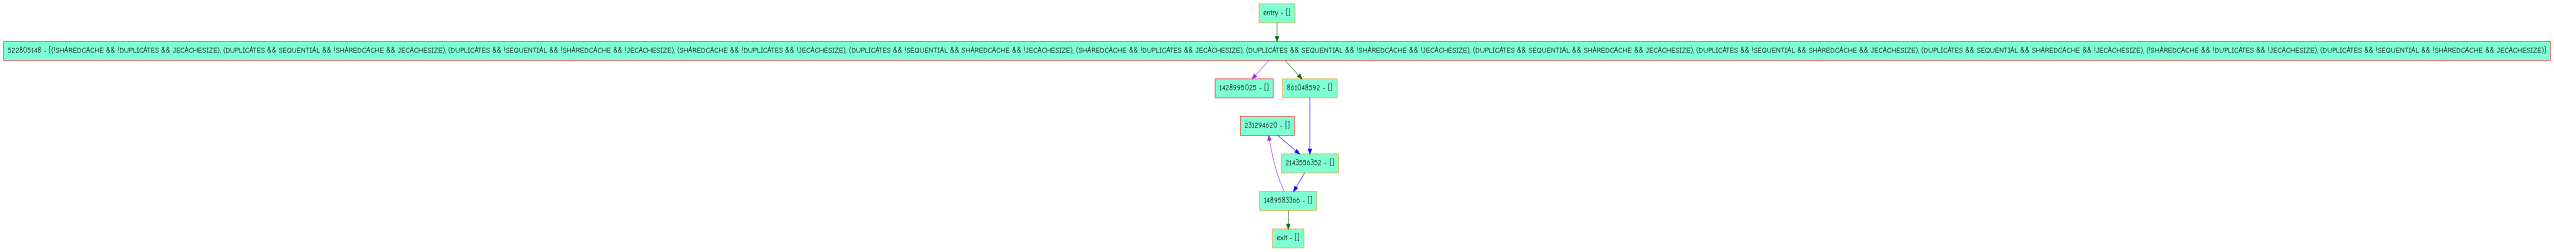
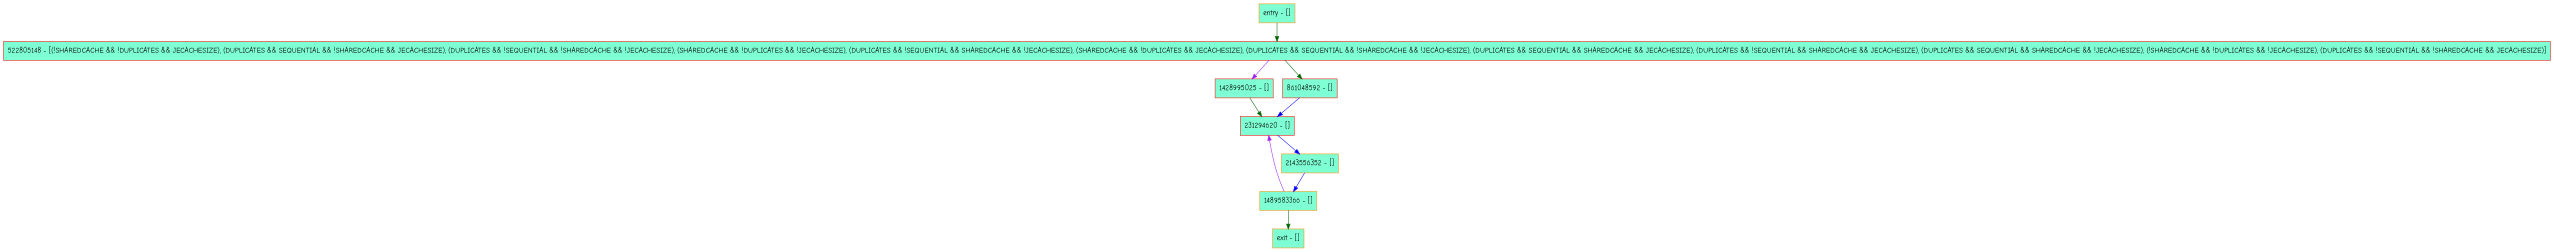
(1310, 88) -> (1310, 88)
none -> (1254, 105)
(1310, 123) -> (1290, 105)
